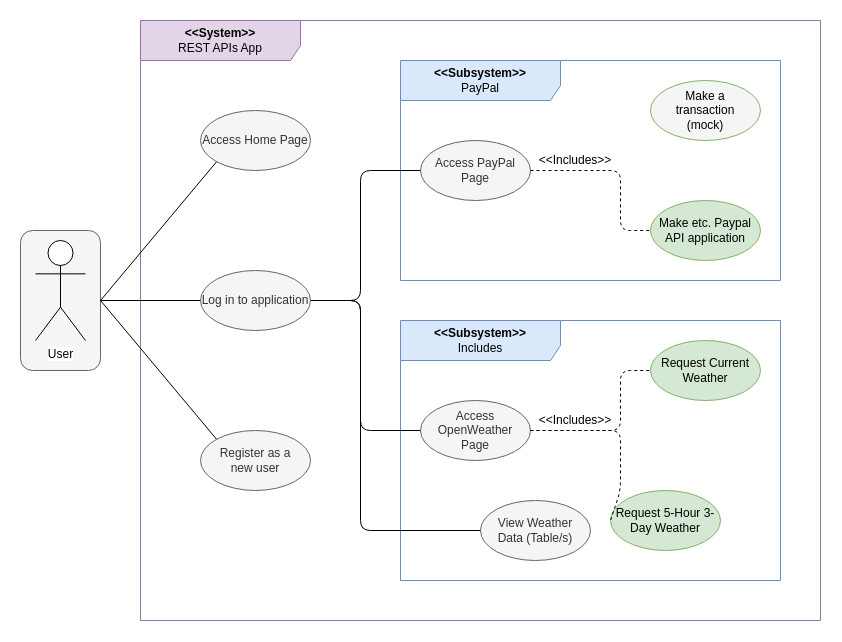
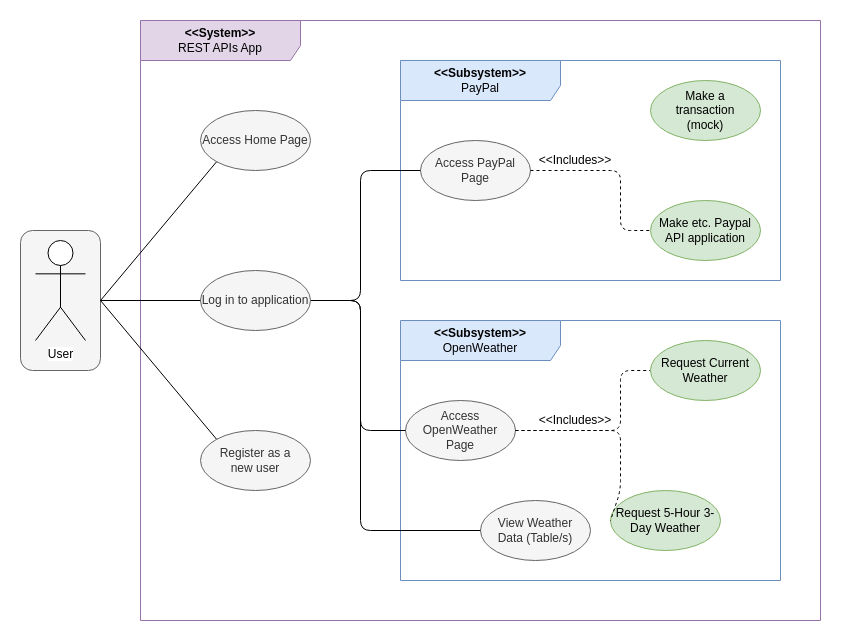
(706, 111) -> (706, 111)
(481, 341) -> (481, 341)
(476, 431) -> (461, 431)
